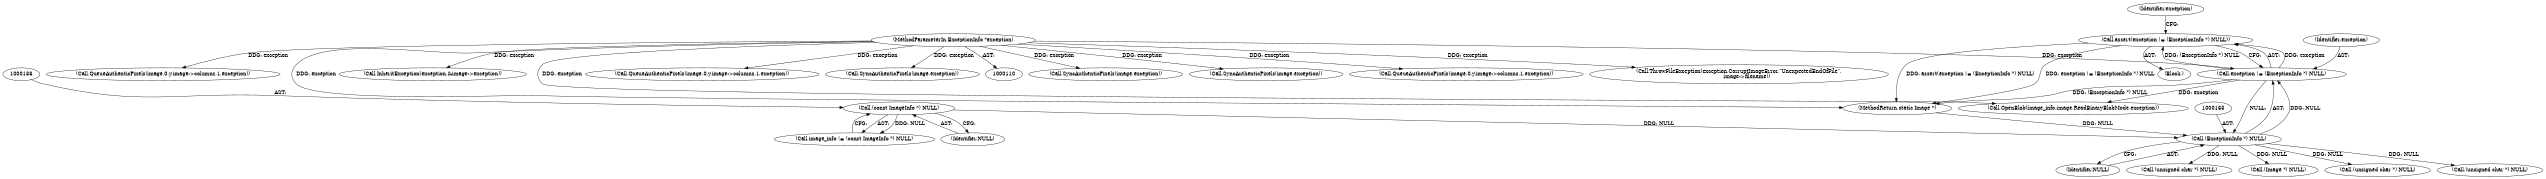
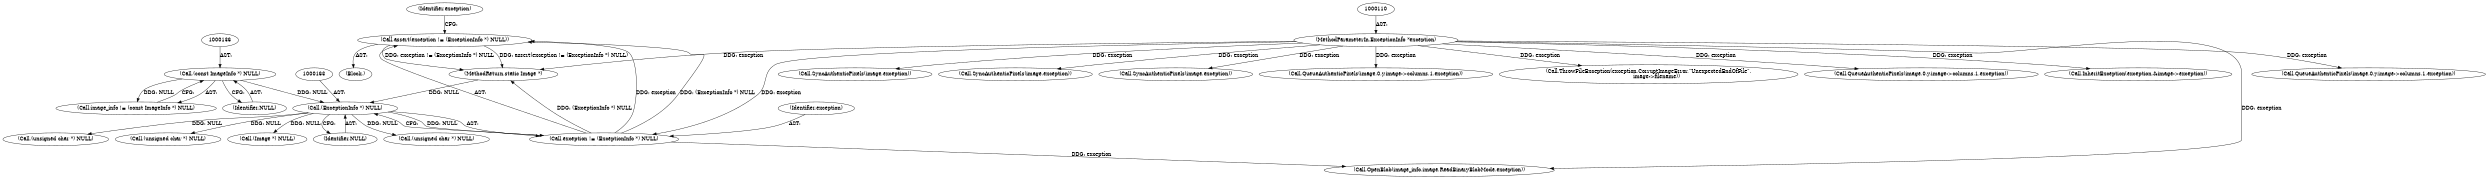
(2239, 52) -> none
(980, 56) -> (1376, 23)
(2259, 108) -> (413, 124)
